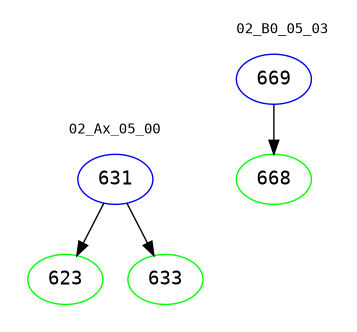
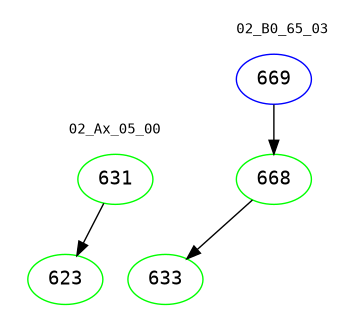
(283, 30) -> (283, 30)
(115, 179) -> (115, 179)
(137, 223) -> (225, 225)
